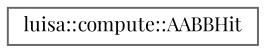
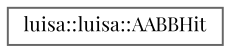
(133, 26) -> (115, 26)
